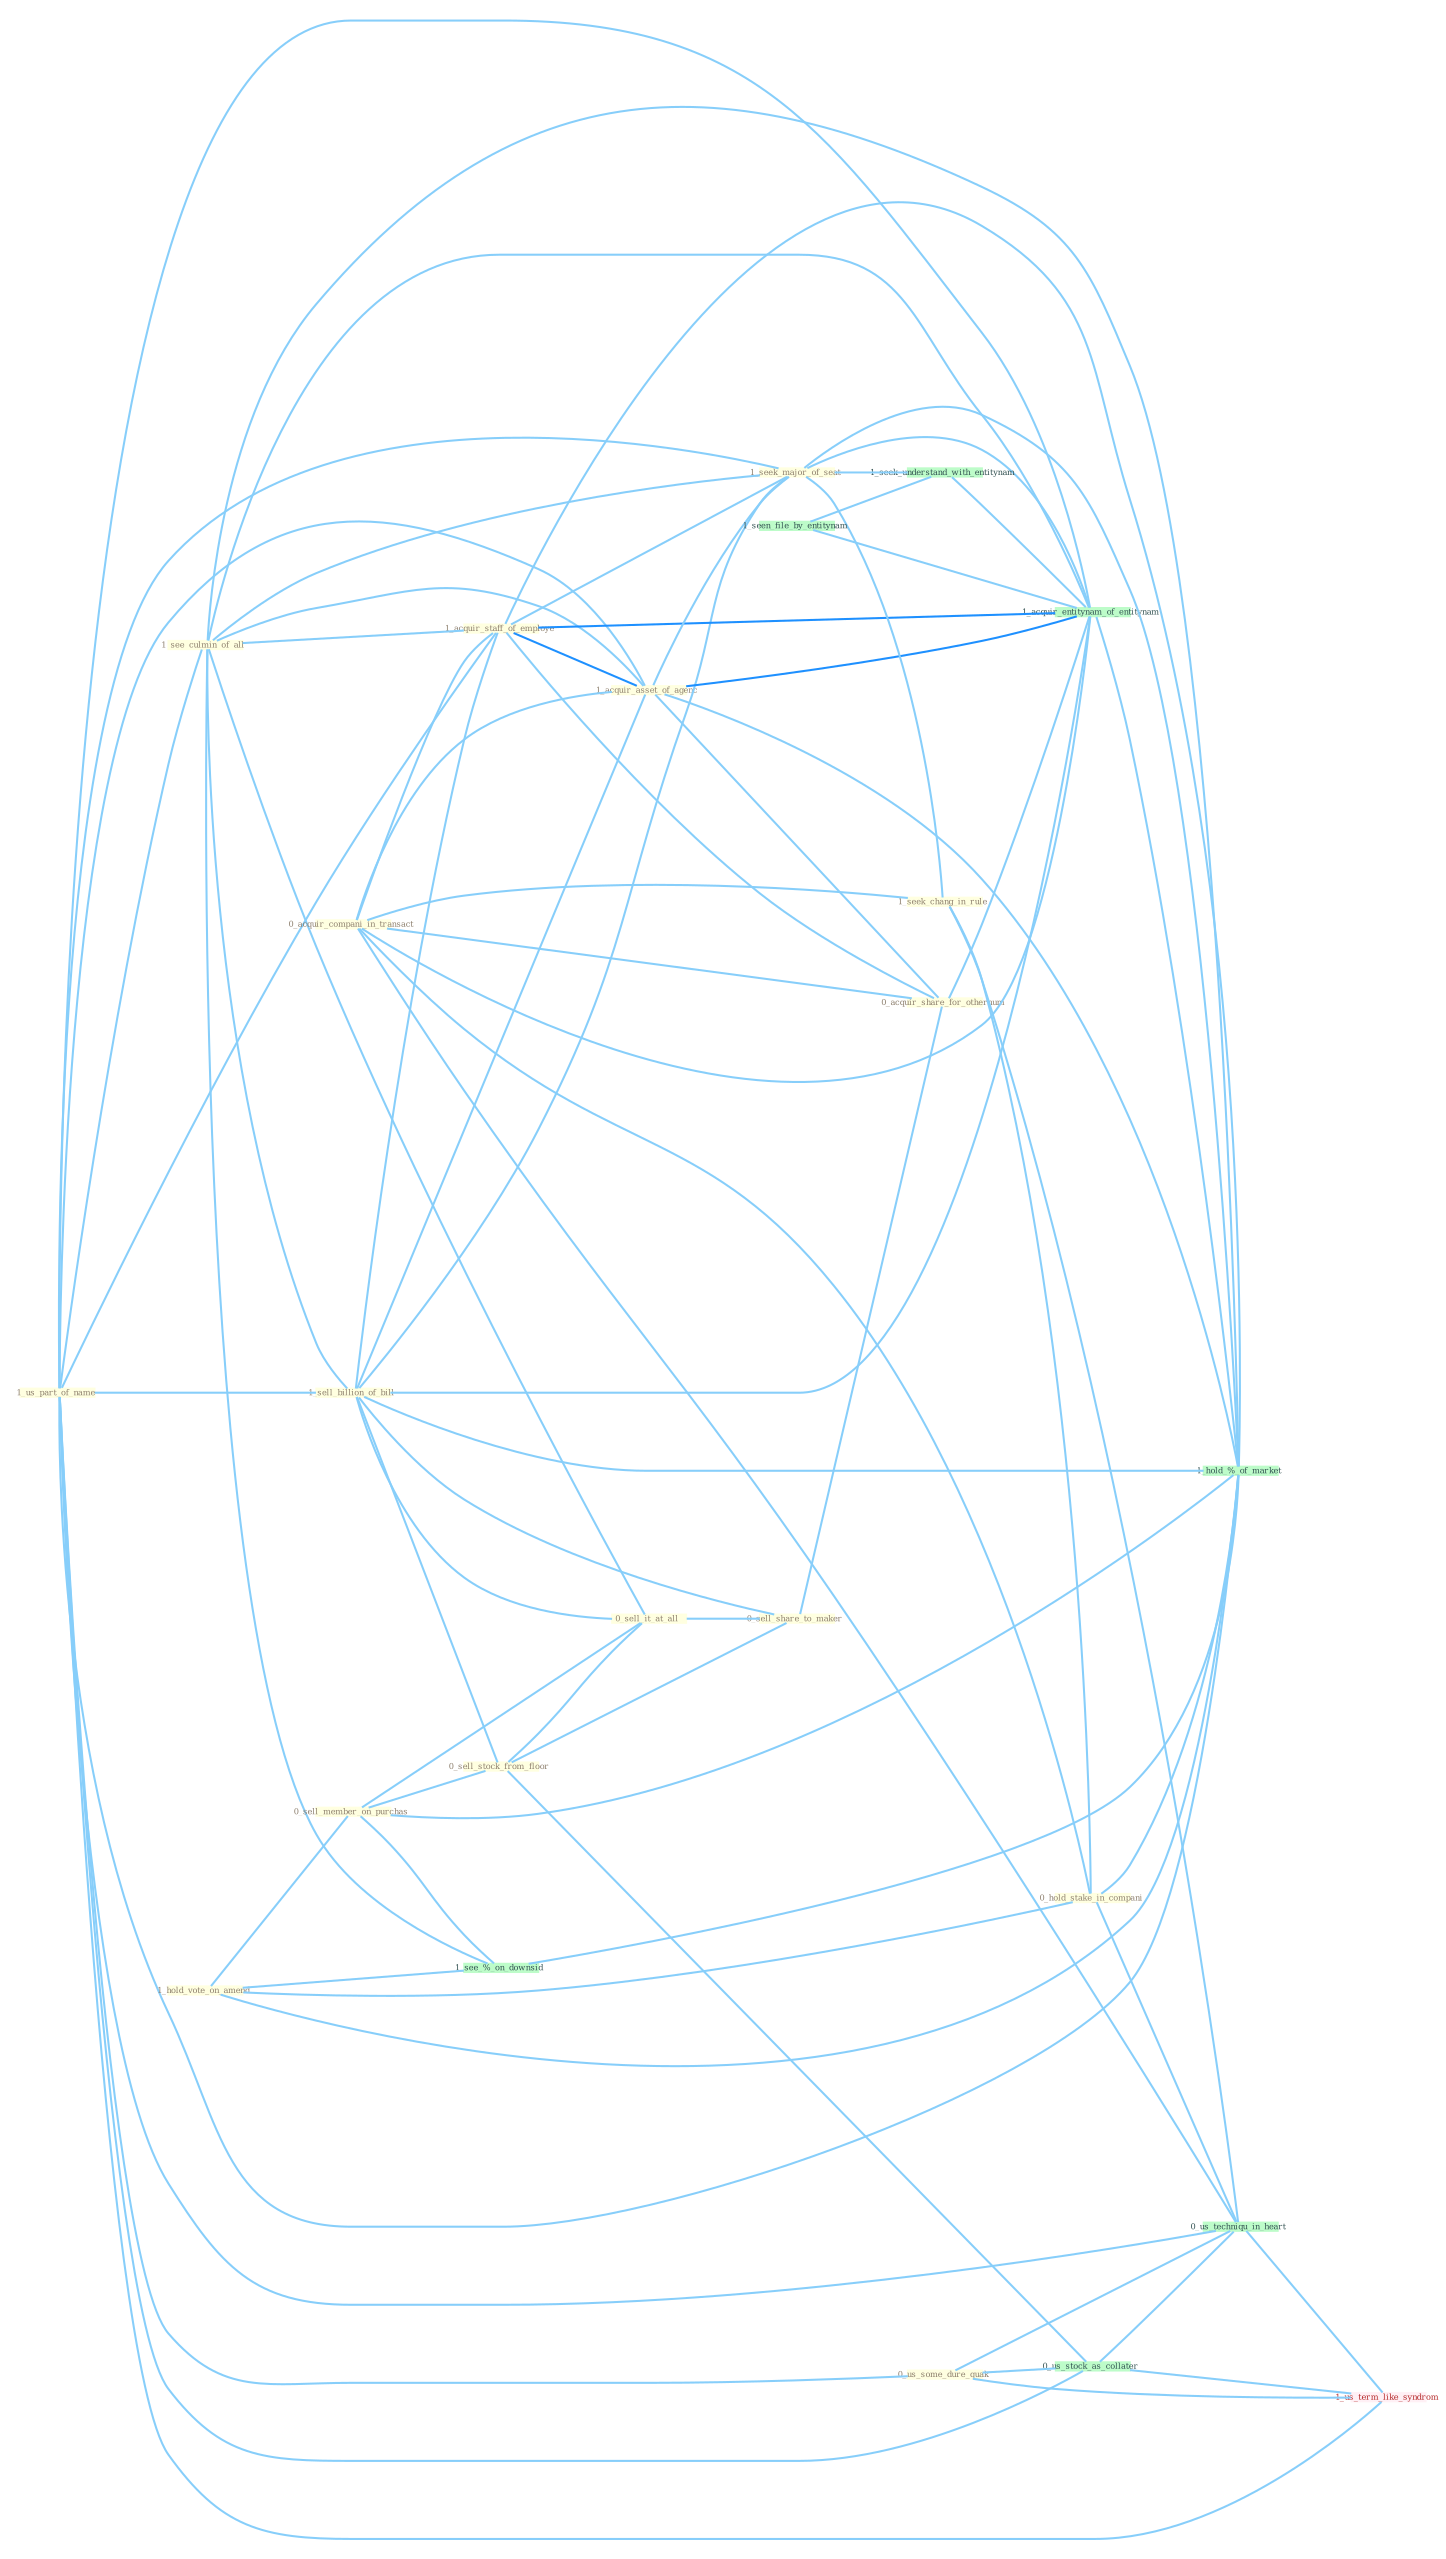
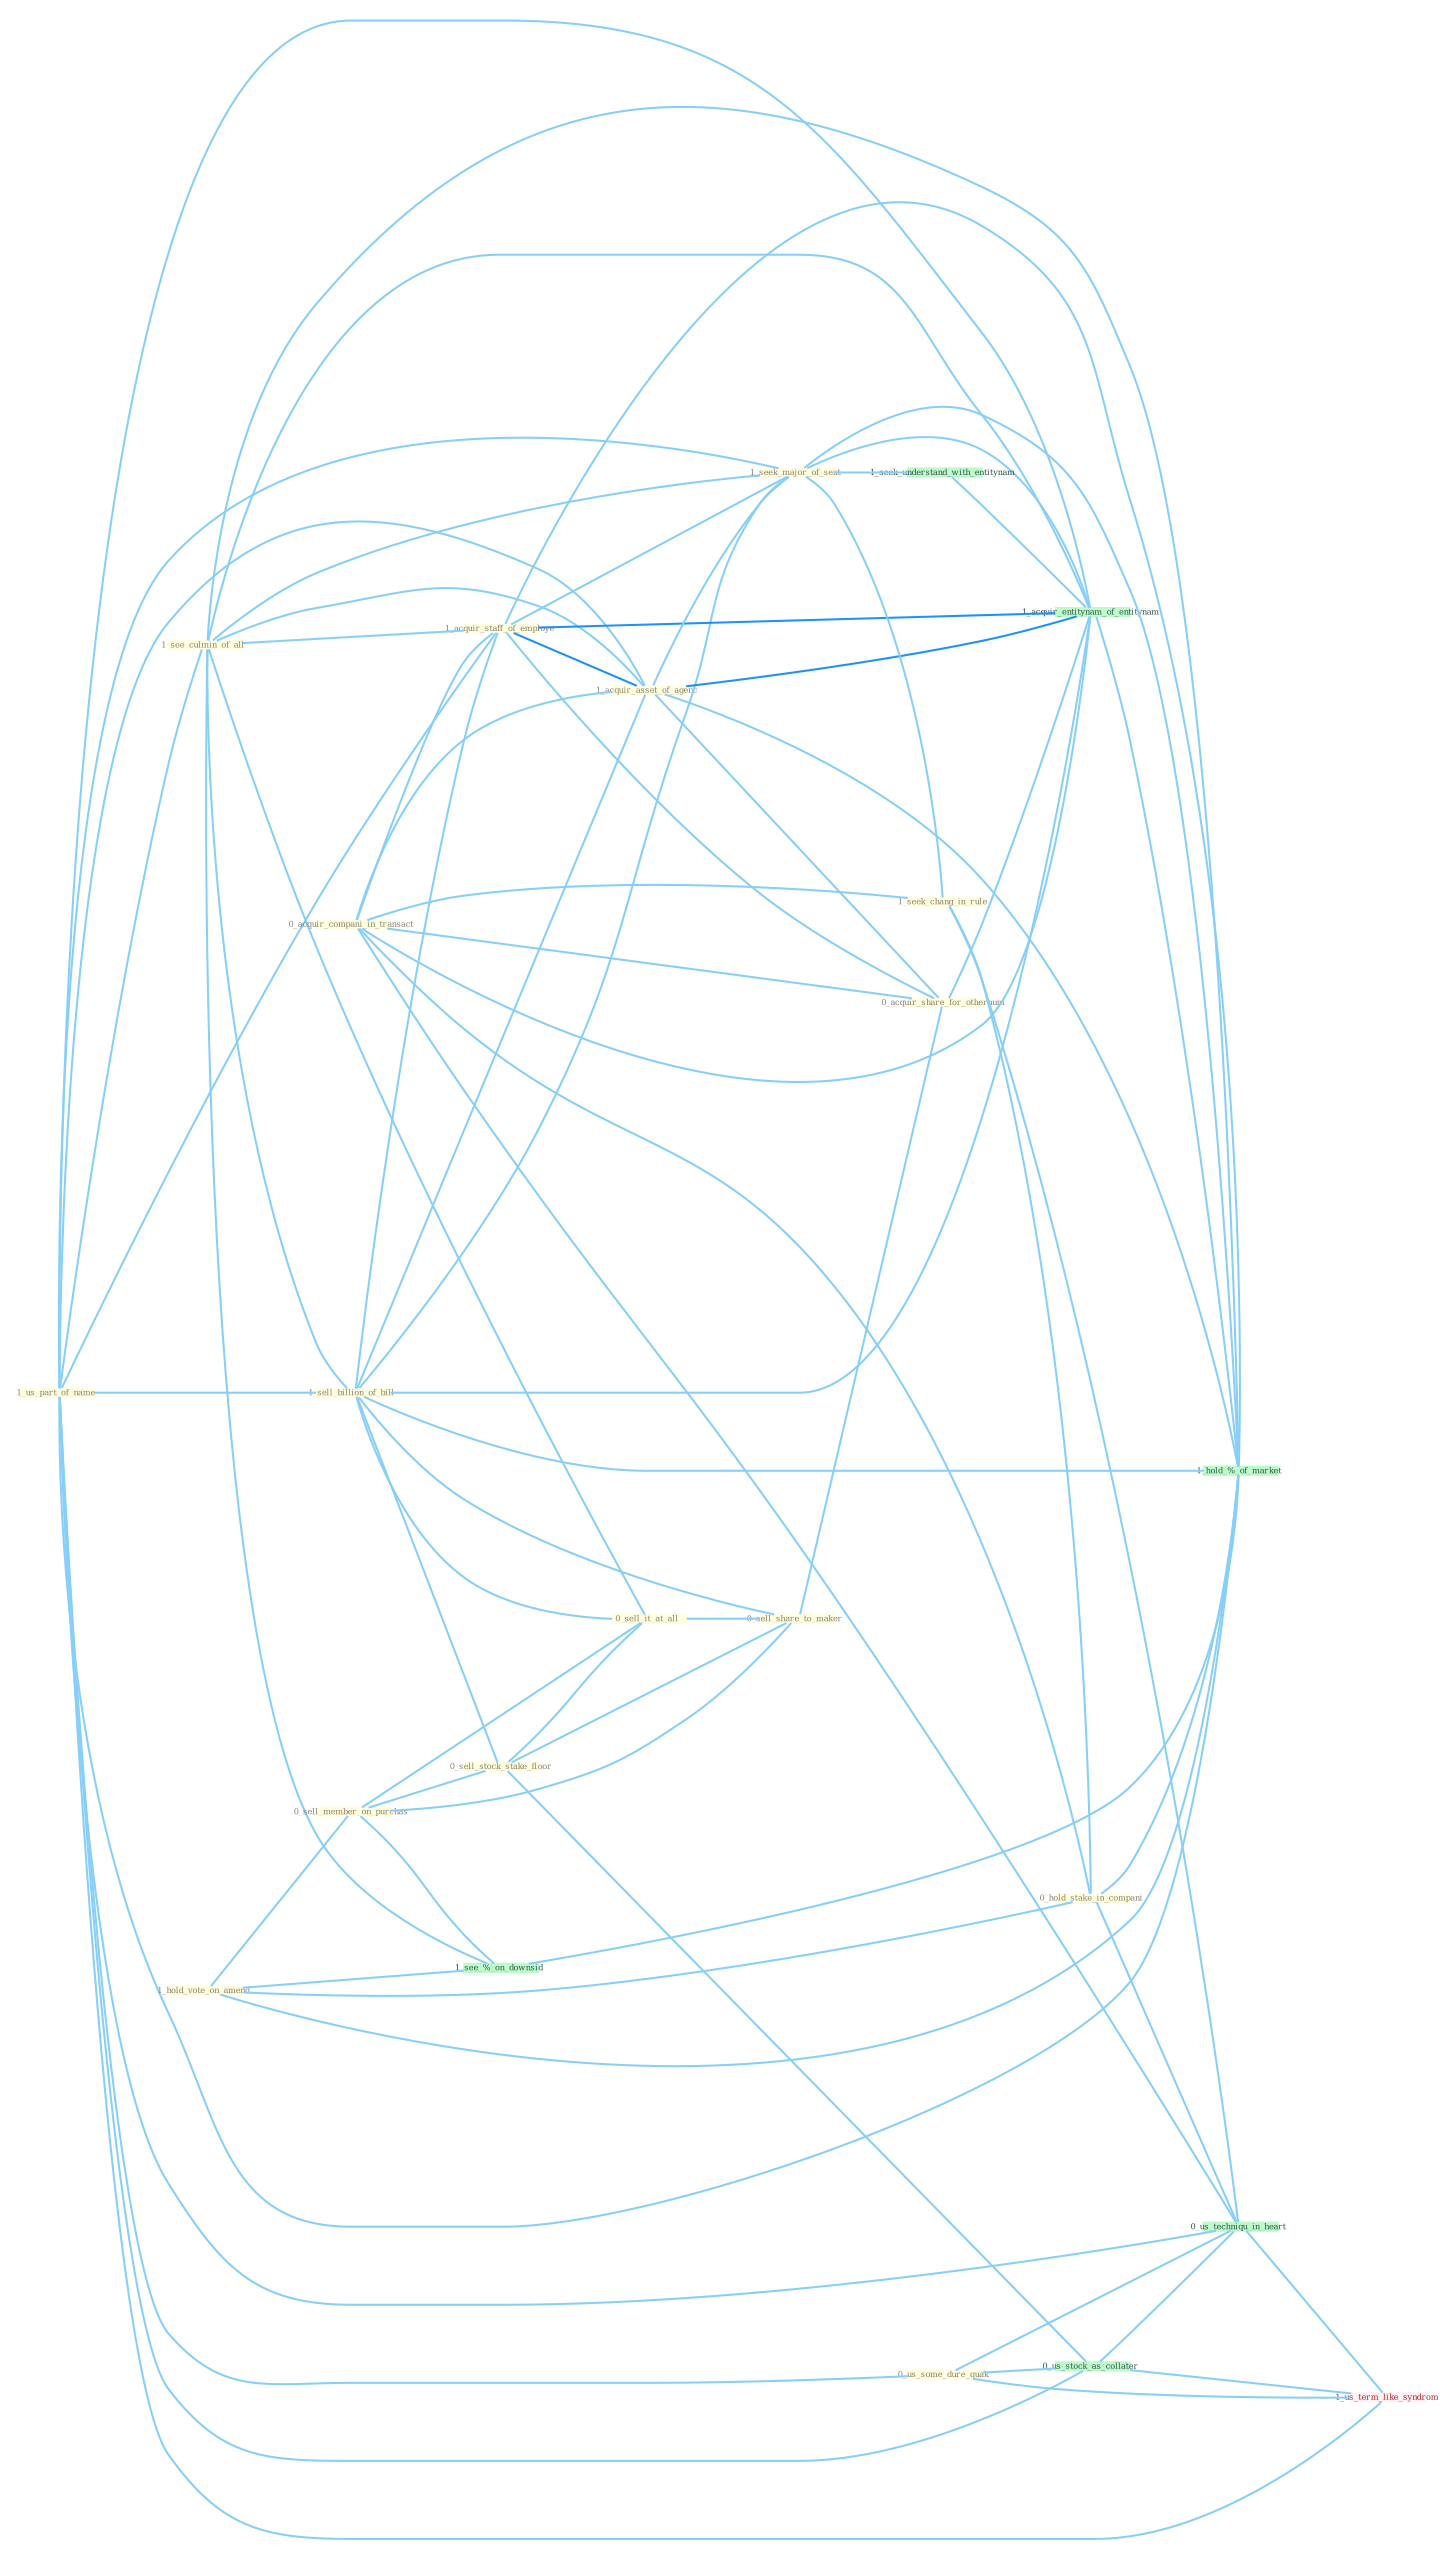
(797, 526) -> none
(839, 1719) -> (613, 1763)
(501, 1767) -> (501, 1767)
